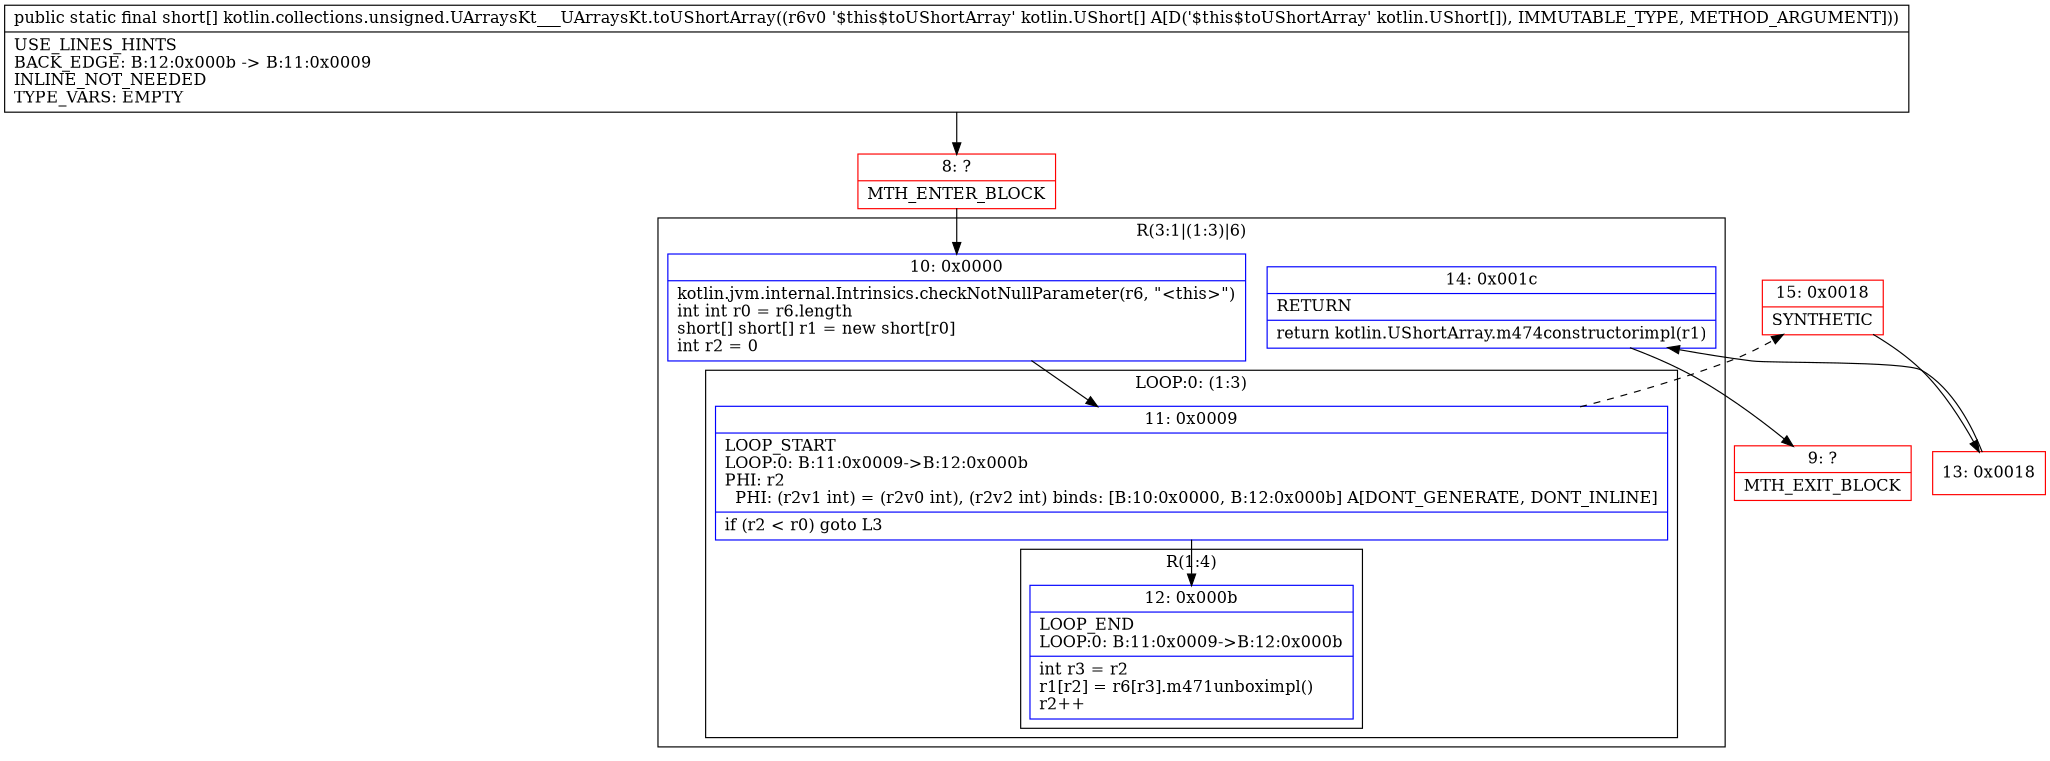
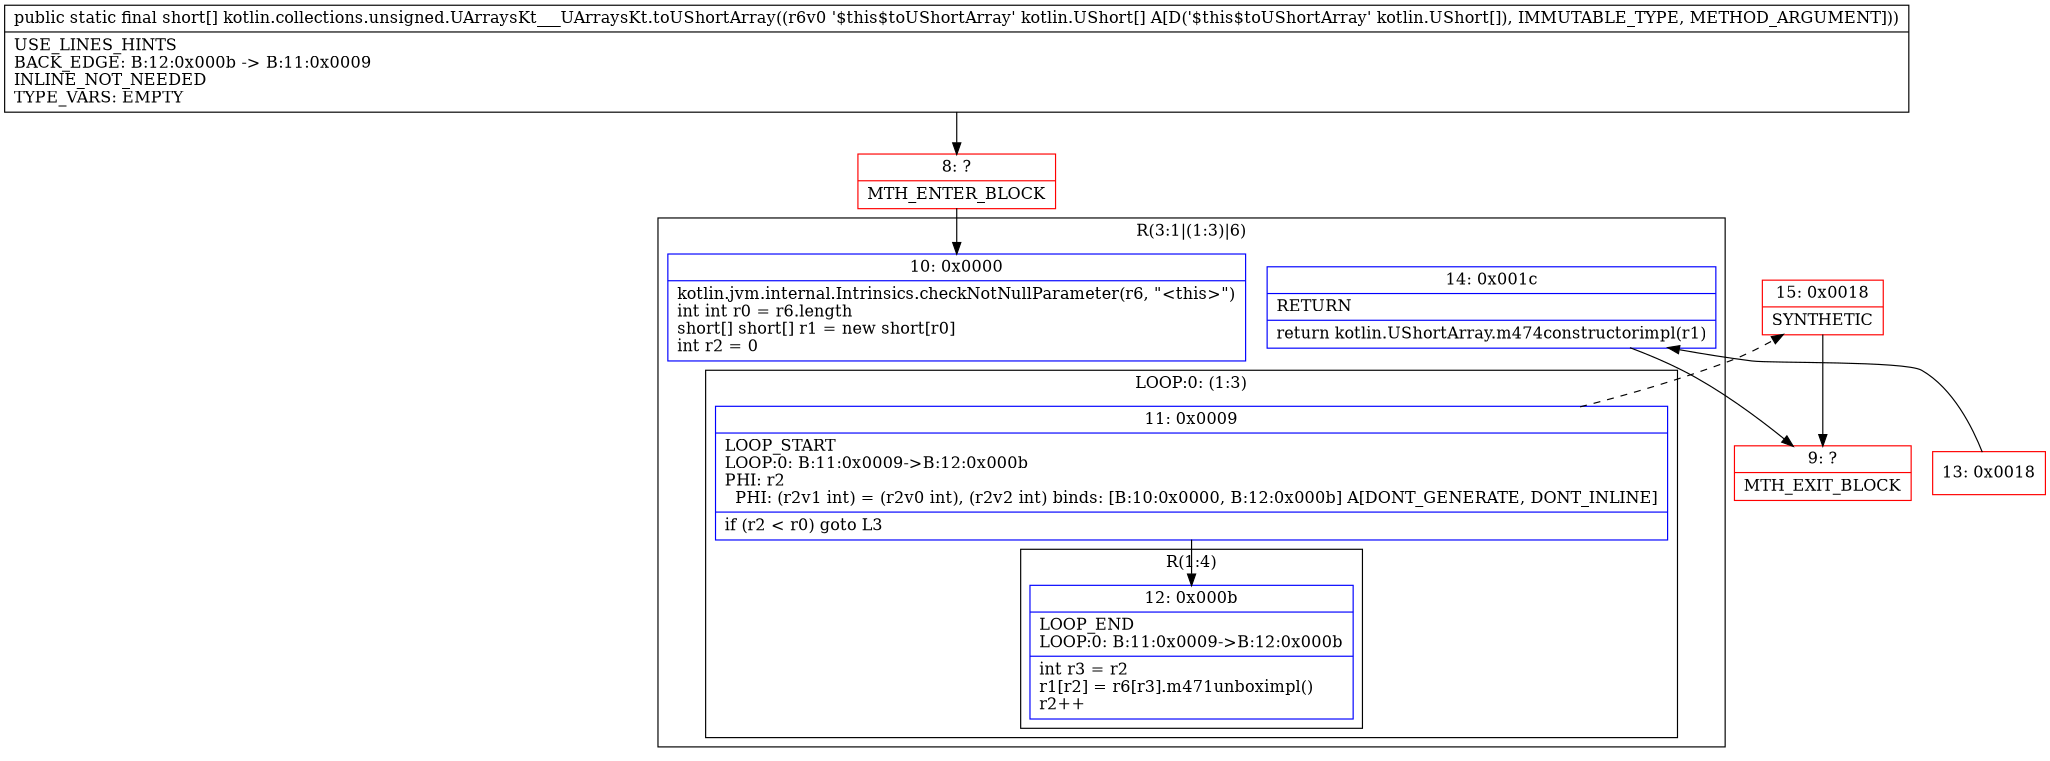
(1910, 360) -> (1823, 384)
(1060, 380) -> none
